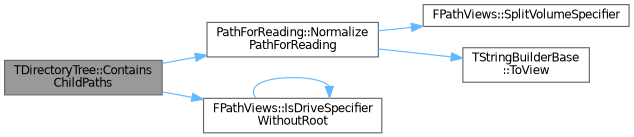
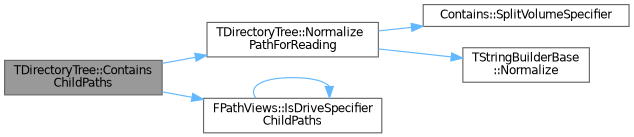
(526, 16) -> (526, 16)
(293, 40) -> (293, 40)
(526, 65) -> (526, 65)
(293, 116) -> (293, 116)
